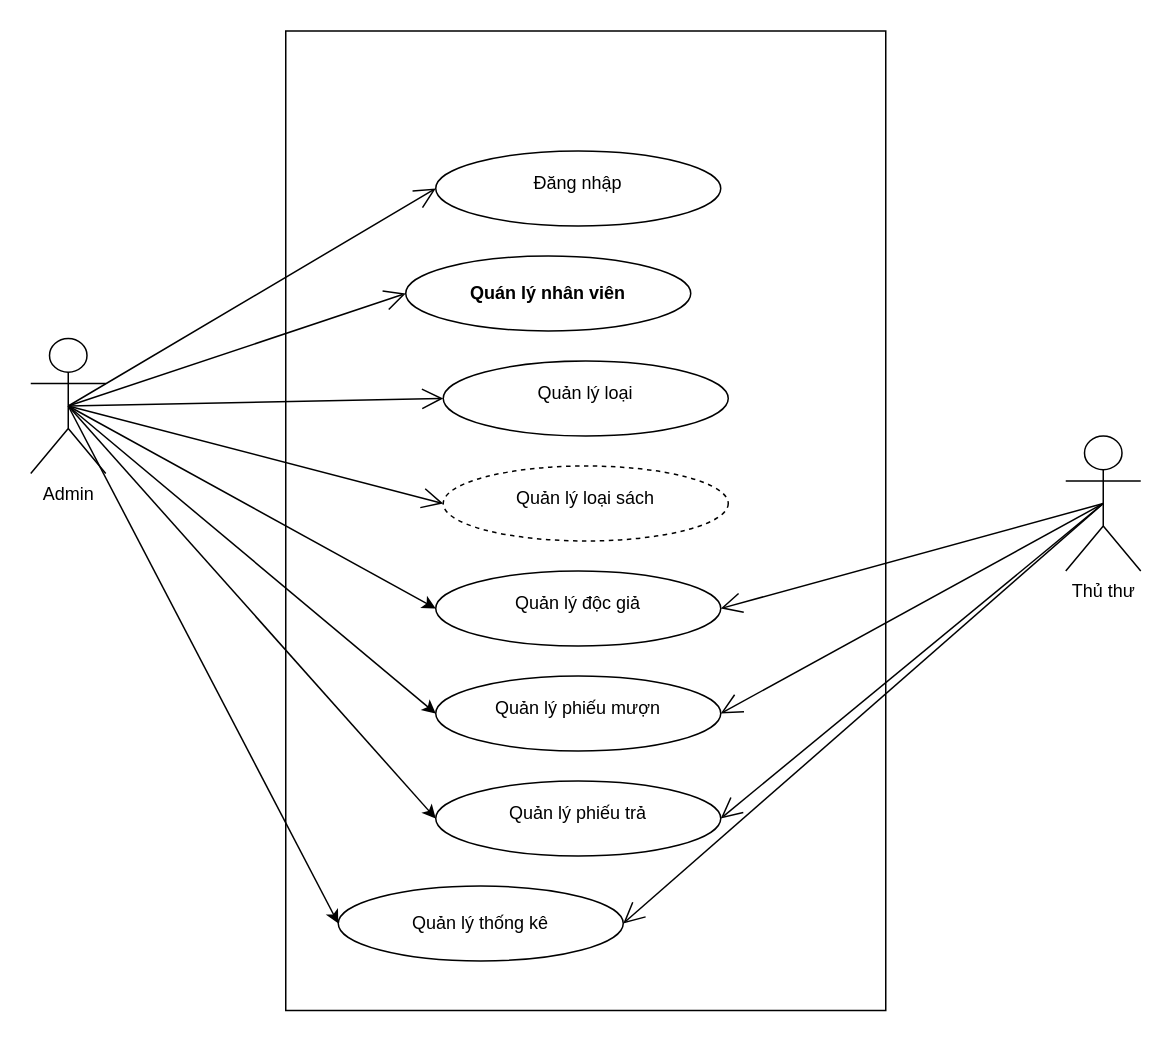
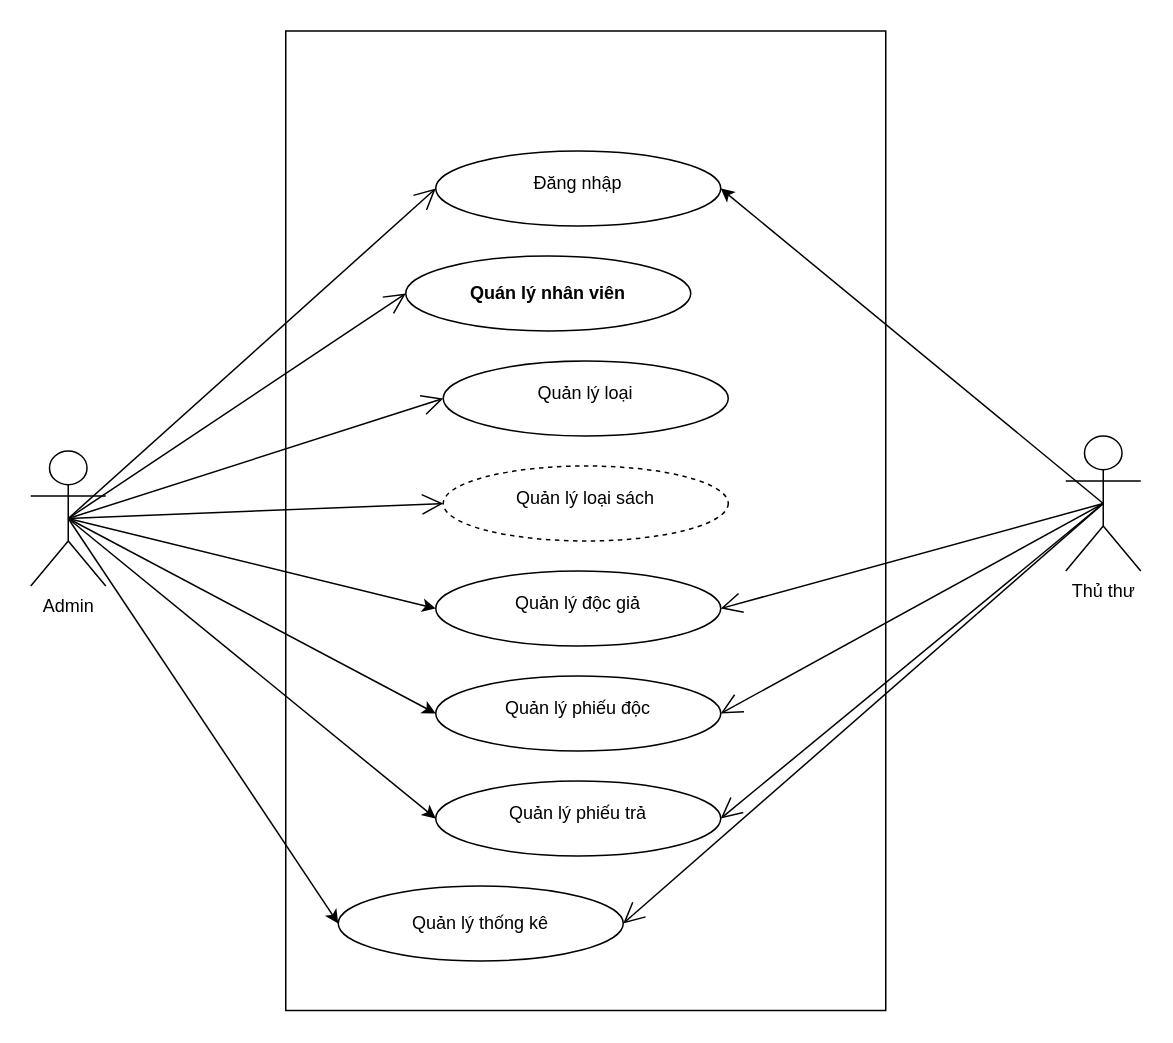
none -> (900, 336)
(68, 406) -> (68, 518)
(578, 713) -> (578, 713)
